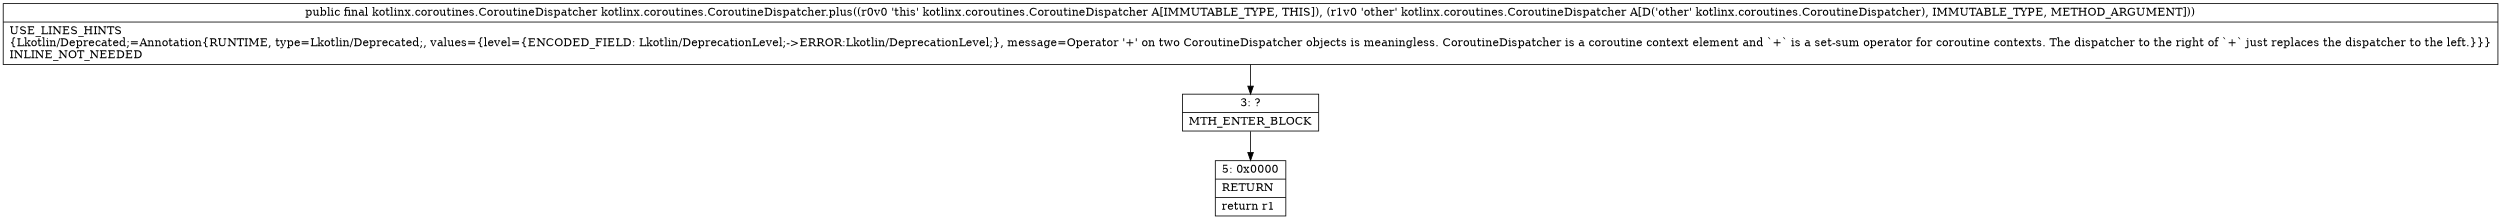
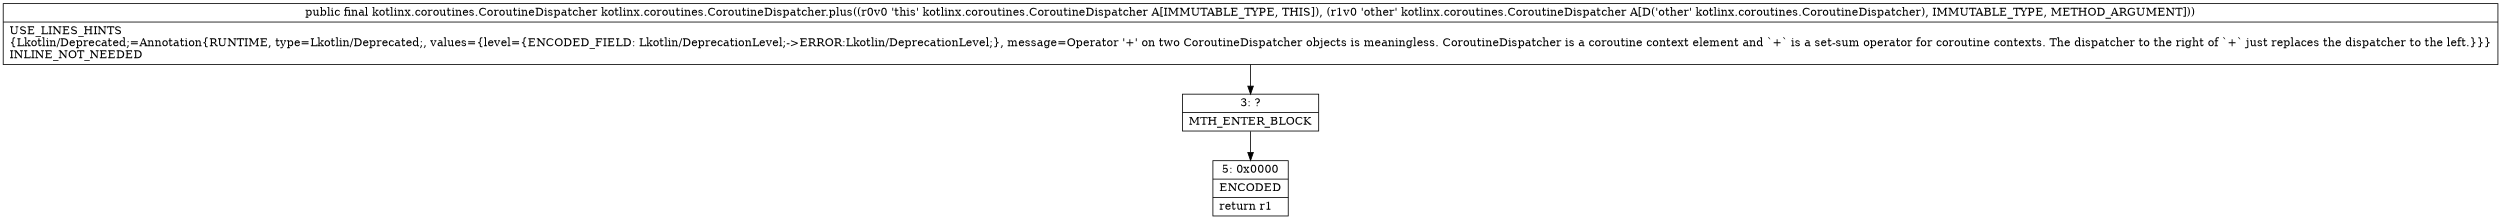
(1248, 188) -> (1251, 188)
